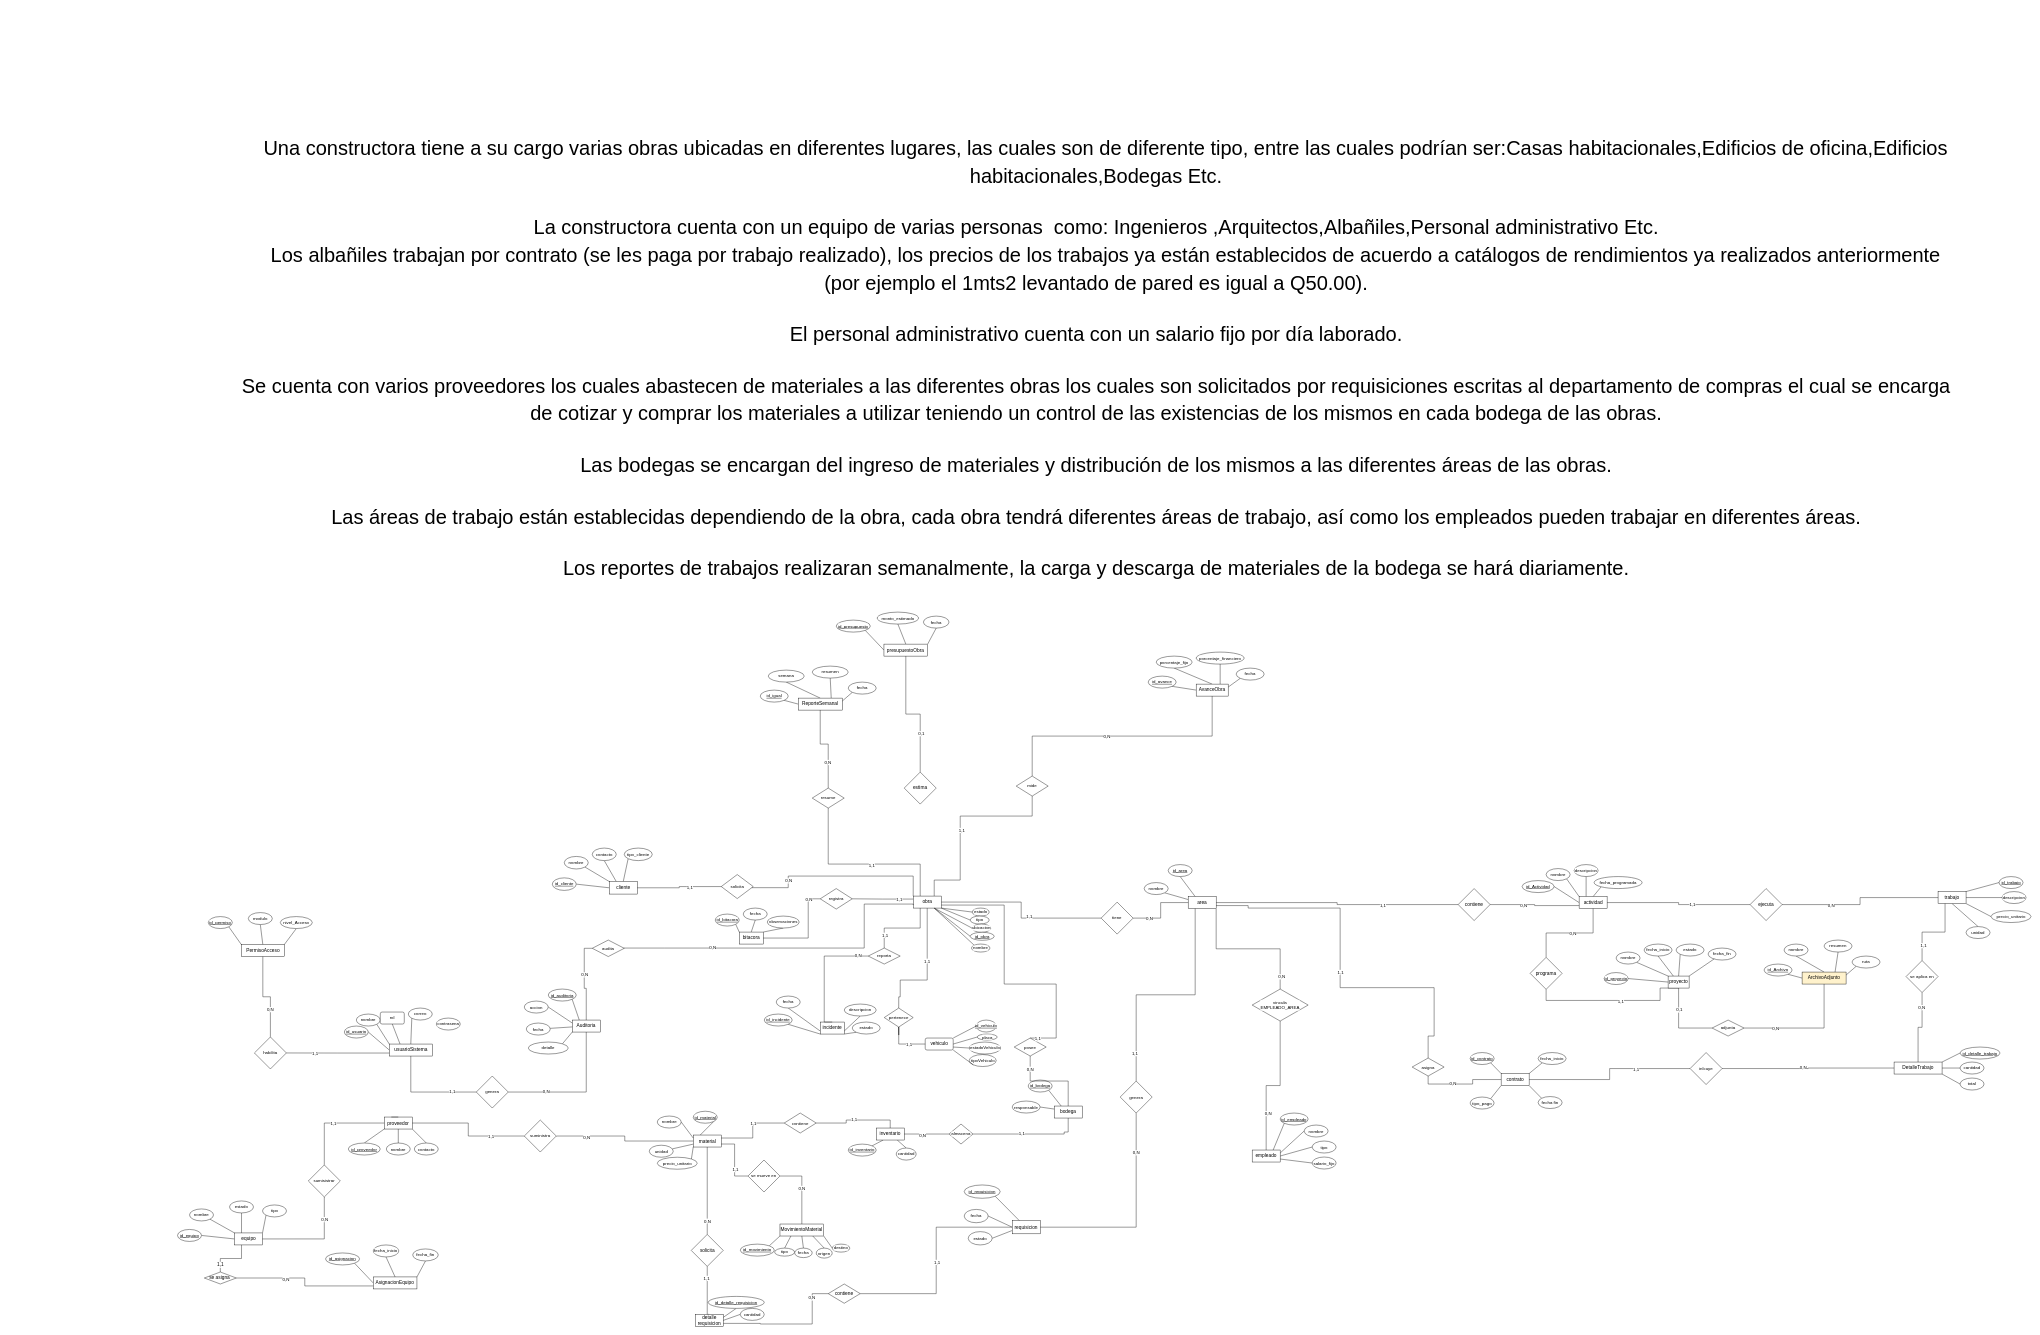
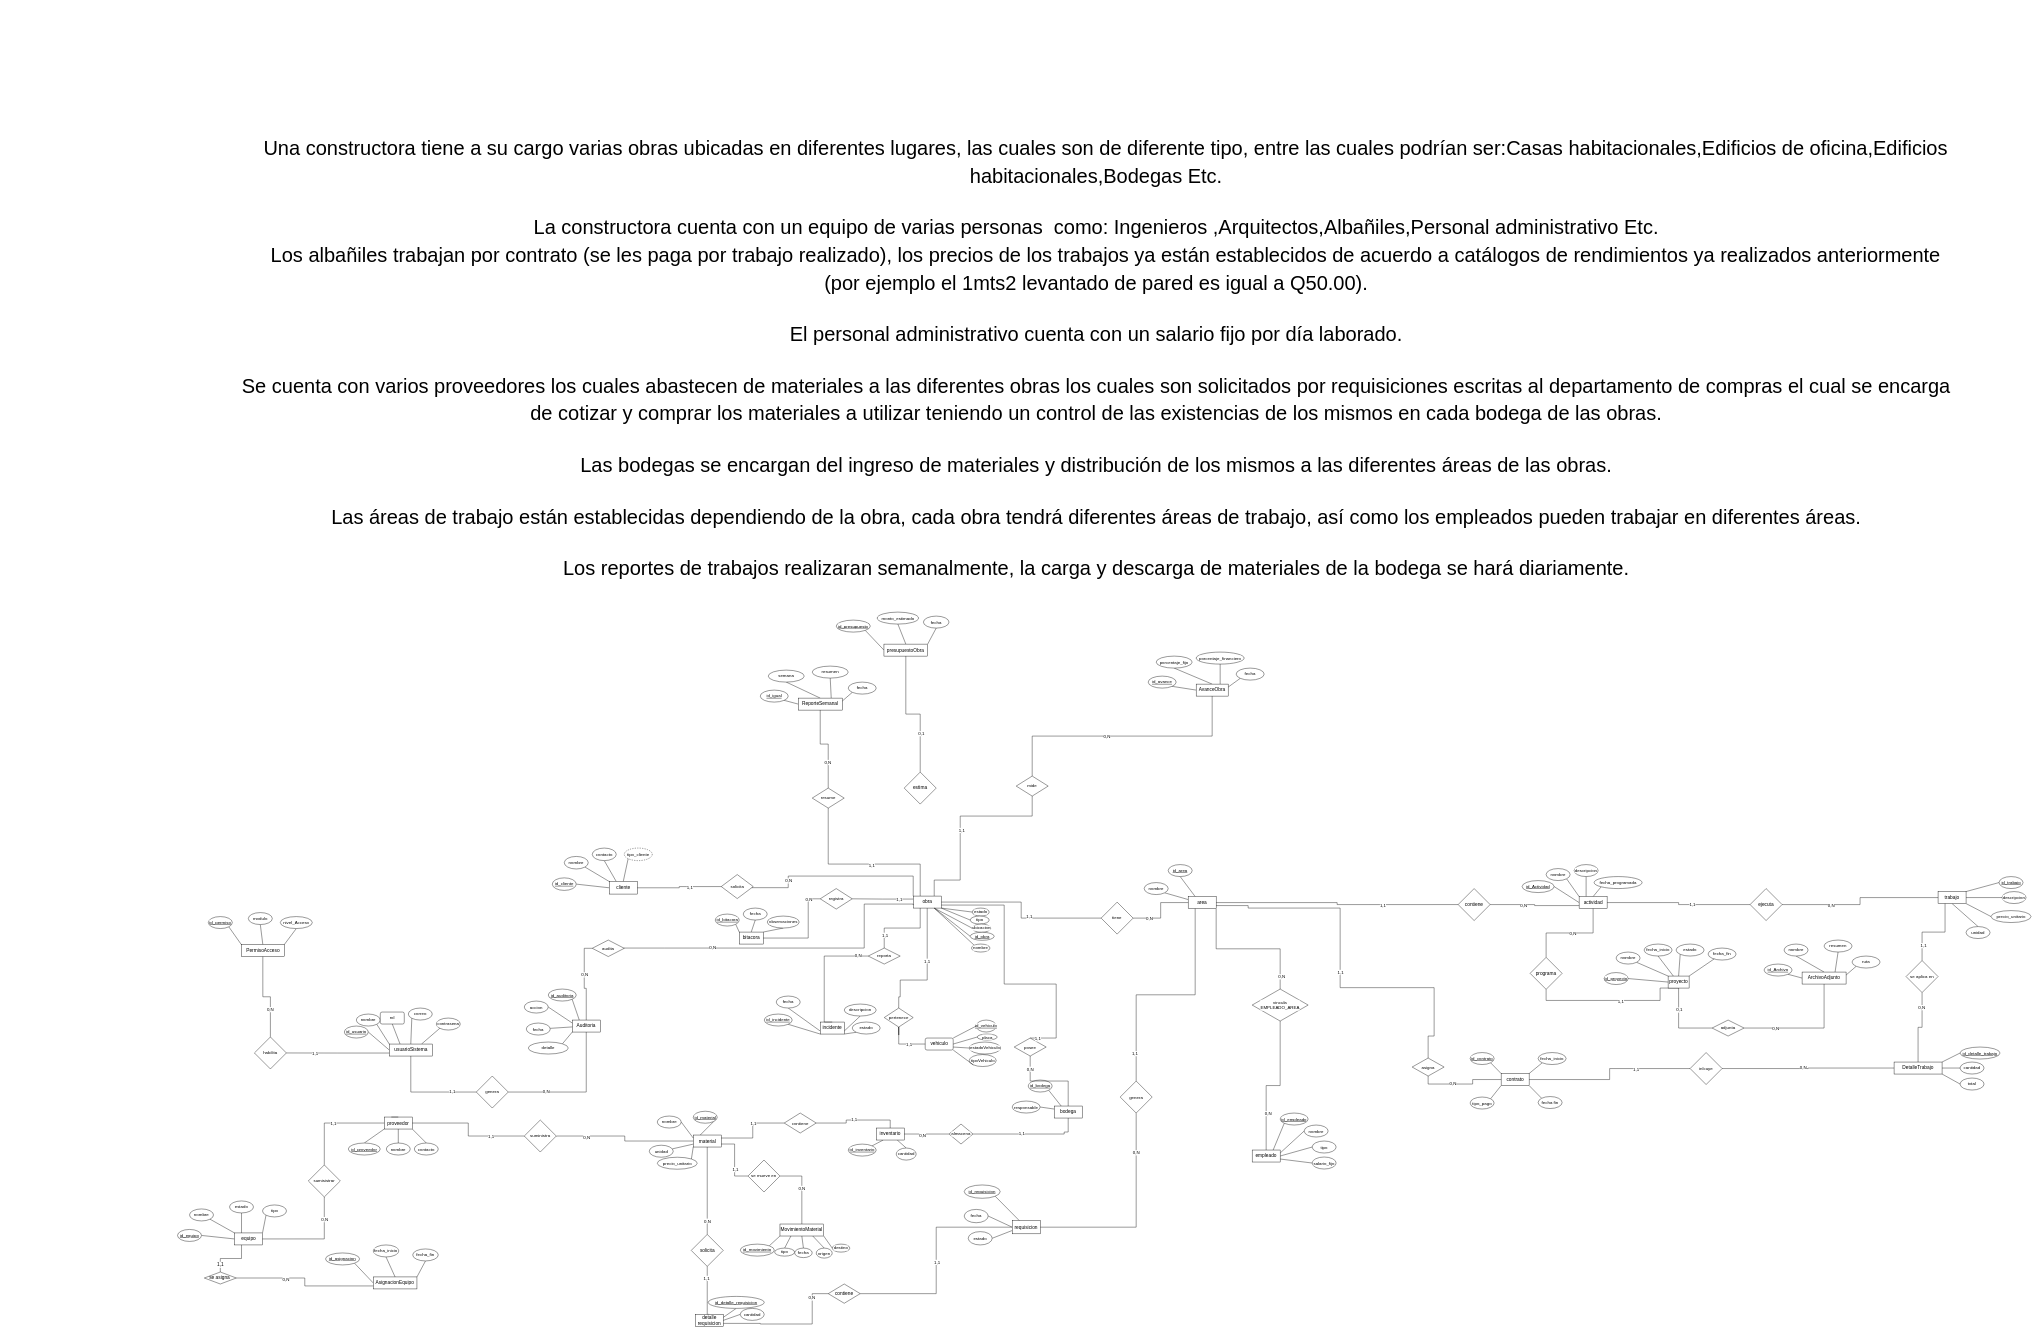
(638, 854) -> (638, 854)
(1824, 978) -> (1824, 978)
none -> (431, 1036)
